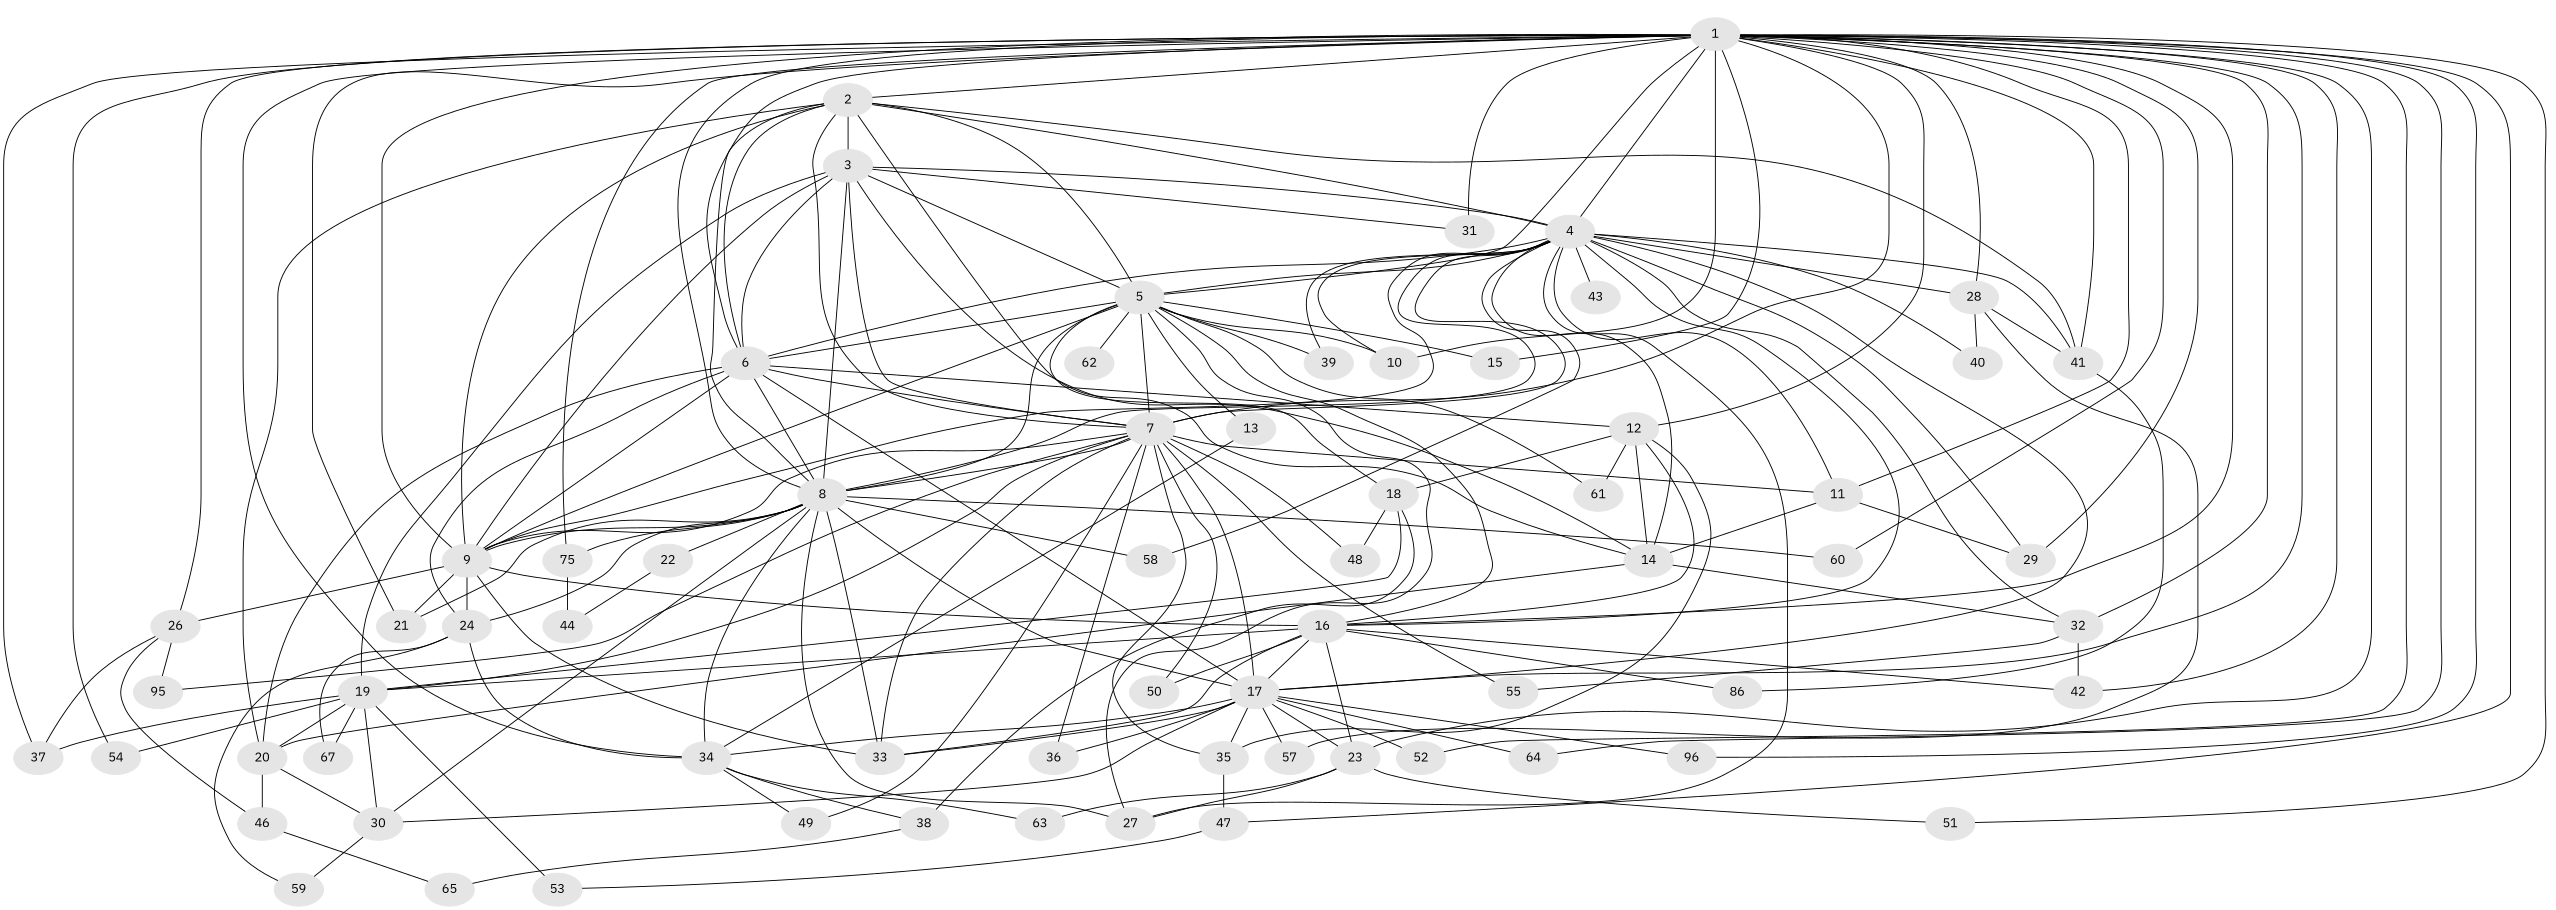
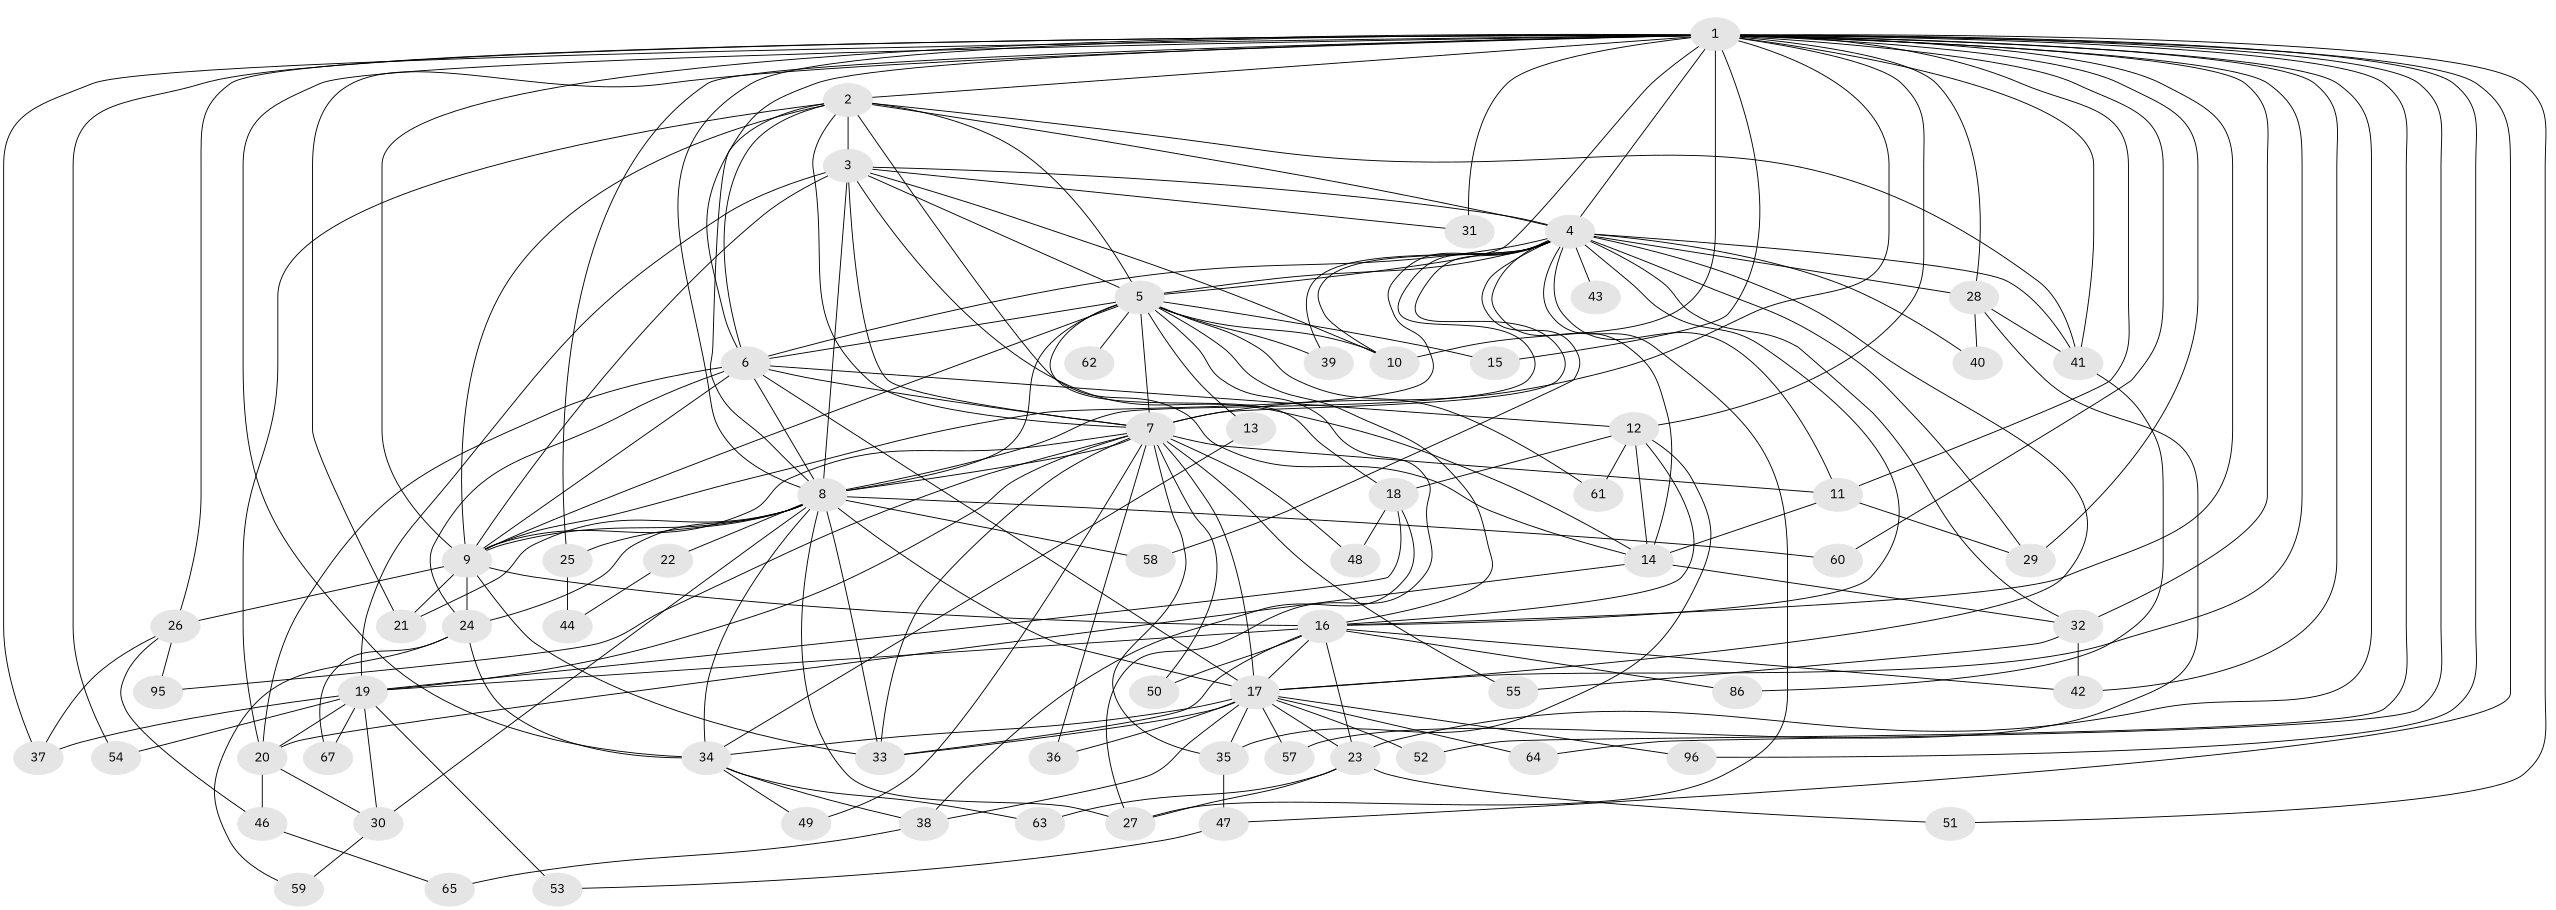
(764, 251) -> (1126, 255)
(568, 561) -> (568, 561)
(806, 800) -> (1105, 787)
